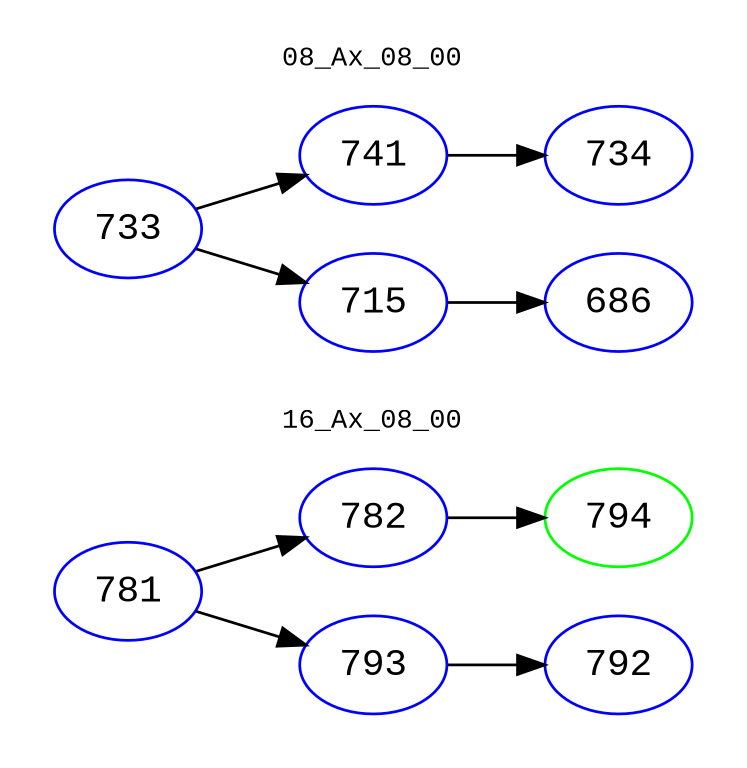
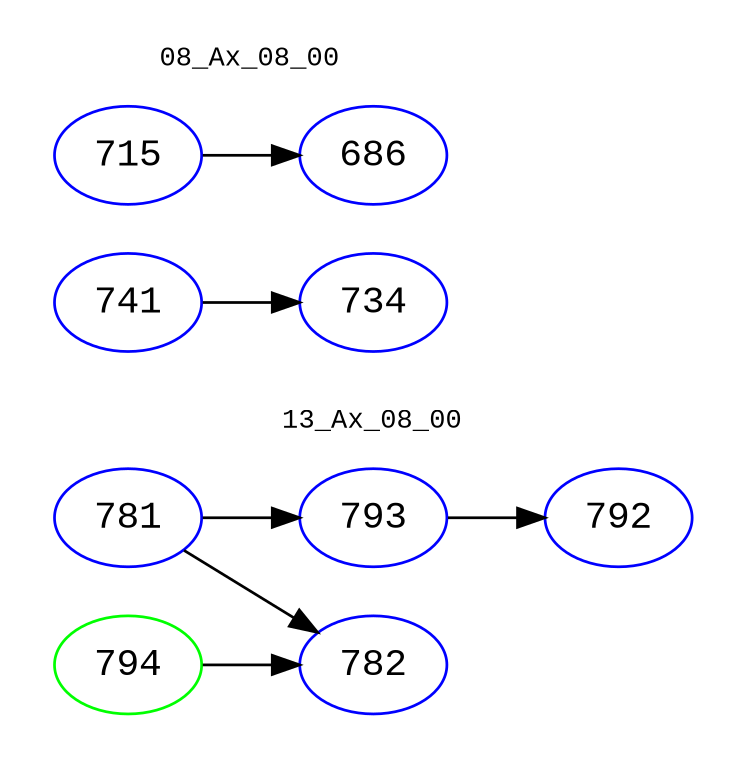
(128, 229) -> none
(373, 421) -> (373, 421)
(483, 518) -> (237, 665)
